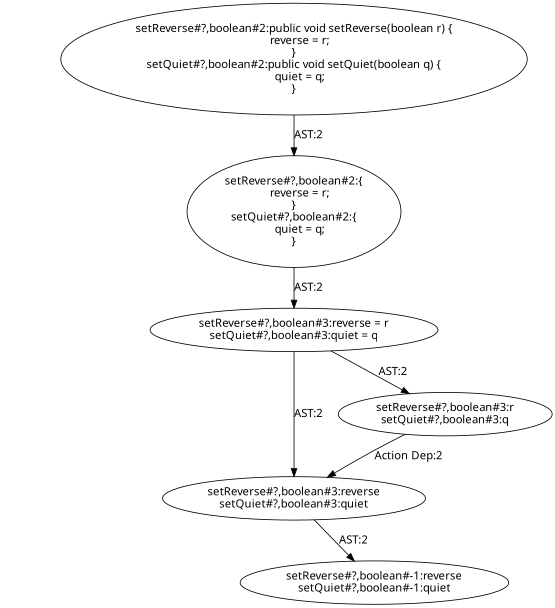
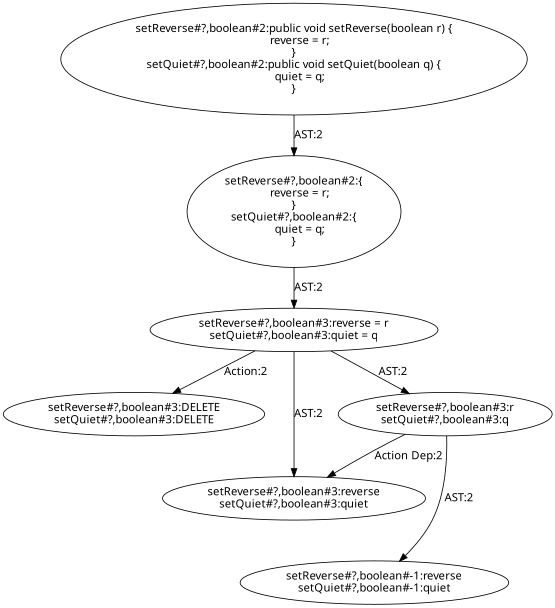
none -> (134, 414)
(331, 538) -> (440, 501)
